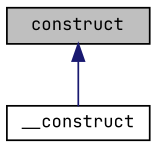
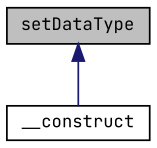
(78, 26) -> (78, 26)
